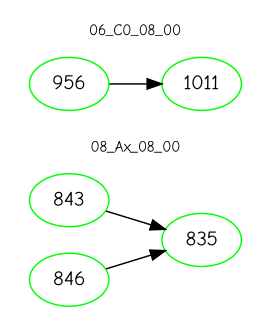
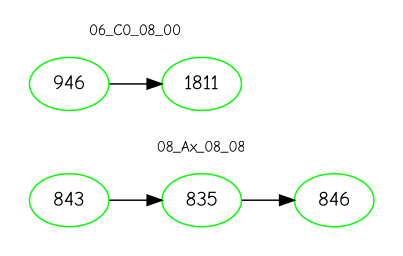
(69, 84) -> (69, 84)
(202, 84) -> (202, 84)
(135, 148) -> (202, 148)
(128, 262) -> (261, 200)
